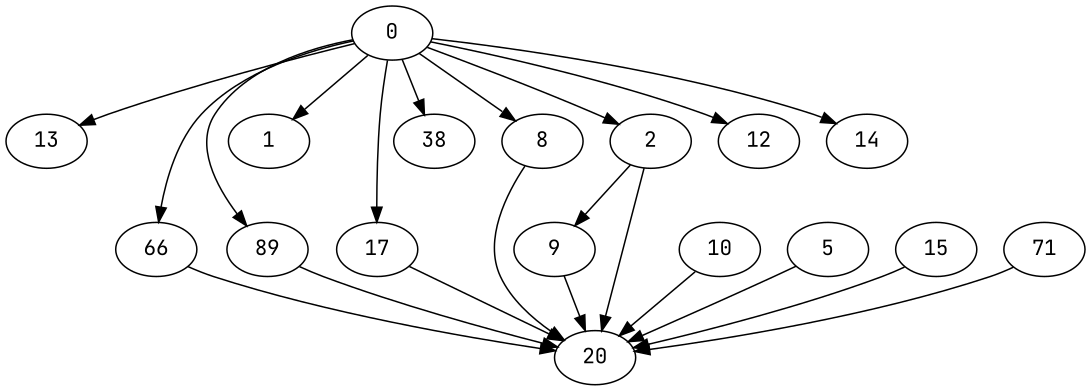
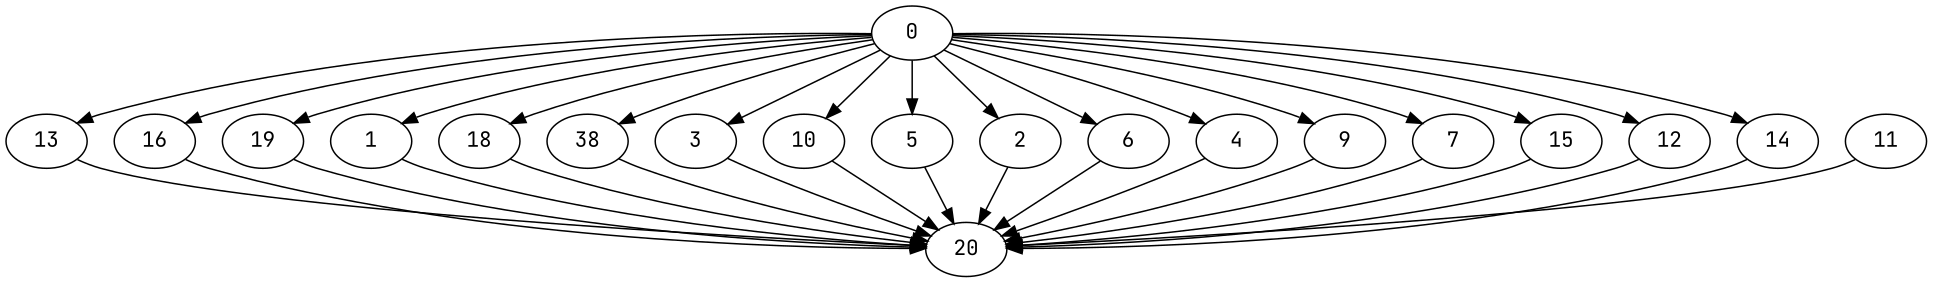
none -> (1237, 60)
none -> (912, 80)
none -> (864, 82)
(543, 141) -> (696, 141)
none -> (1129, 141)
none -> (1237, 141)
none -> (1453, 141)
(608, 190) -> (1127, 71)
none -> (283, 198)
none -> (764, 205)
none -> (1426, 210)
none -> (653, 218)
none -> (1388, 229)
(156, 249) -> (155, 141)
(267, 249) -> (263, 141)
(377, 249) -> (479, 141)
(1044, 249) -> (1886, 141)
